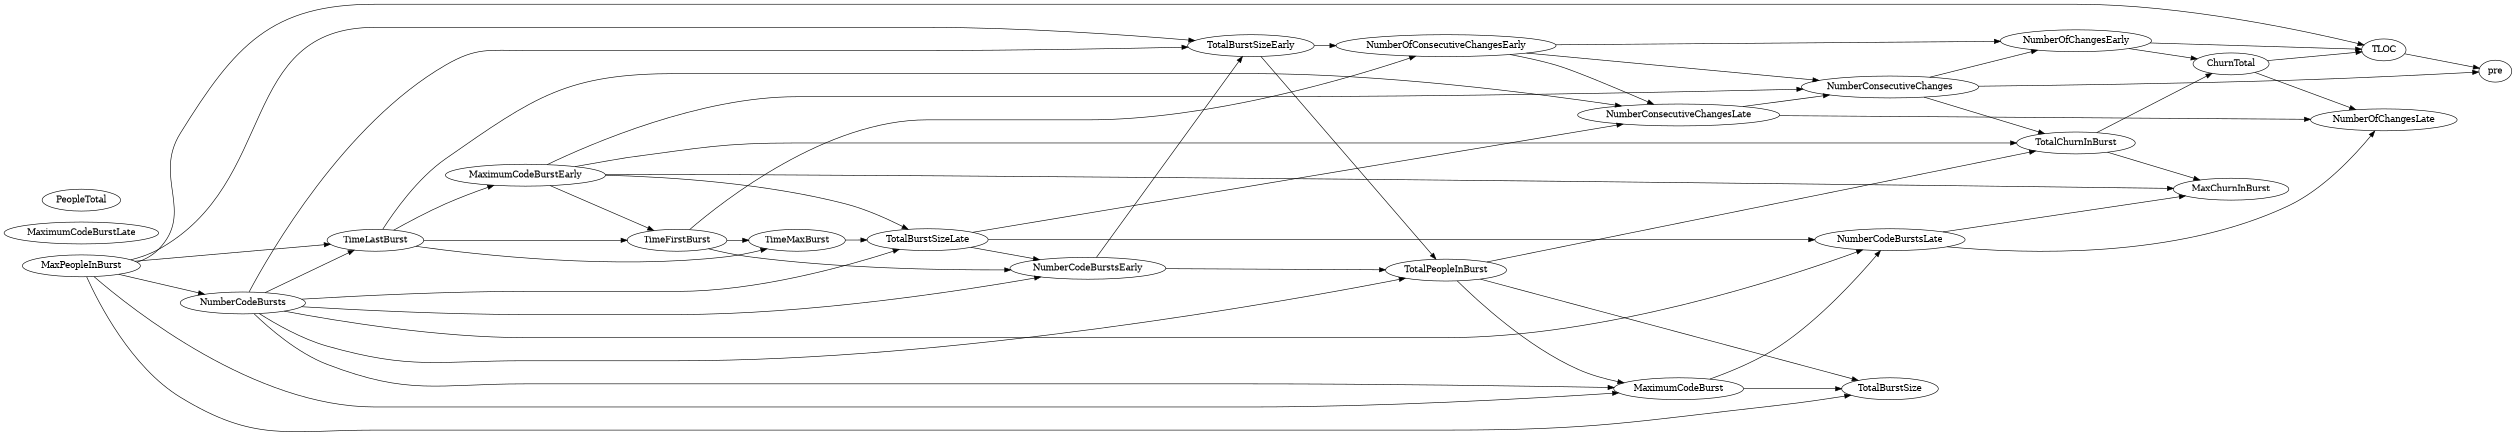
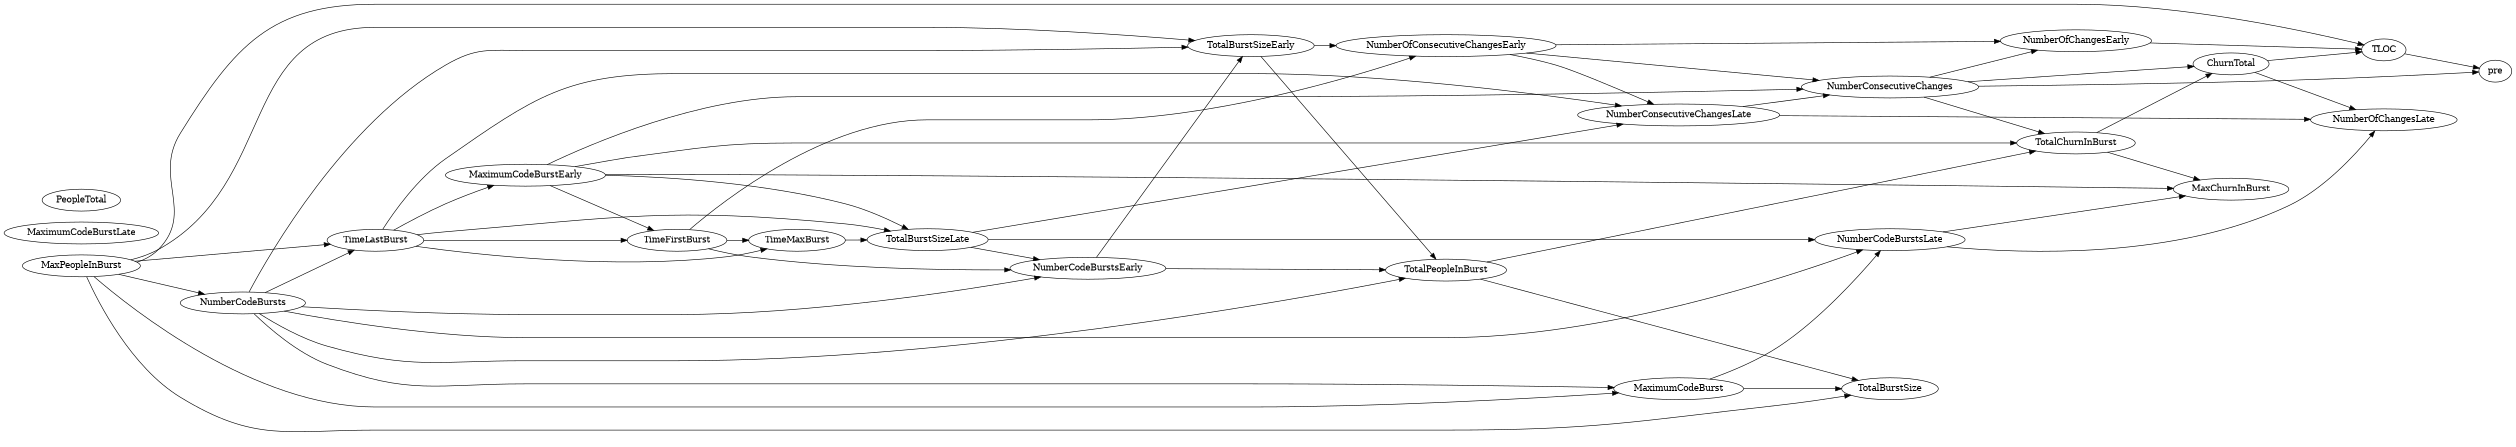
(2160, 53) -> (2078, 74)
(600, 291) -> (651, 216)
(1531, 342) -> none
